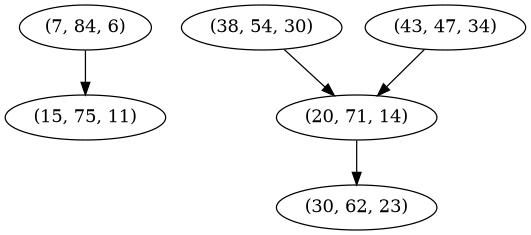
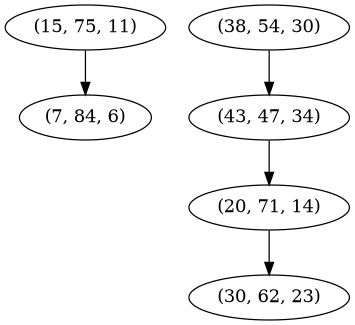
(85, 66) -> (85, 66)
(305, 68) -> (269, 66)
